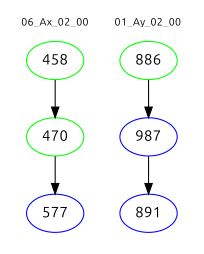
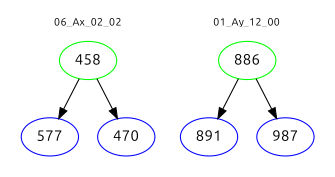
(55, 23) -> (88, 23)
(149, 23) -> (247, 23)
(55, 137) -> (126, 137)
(55, 170) -> (71, 94)
(149, 170) -> (231, 94)
